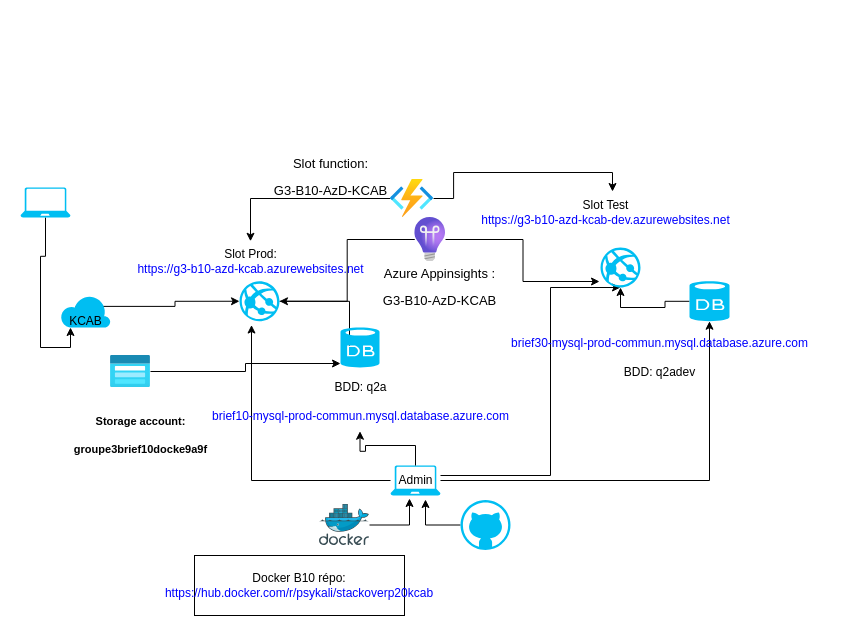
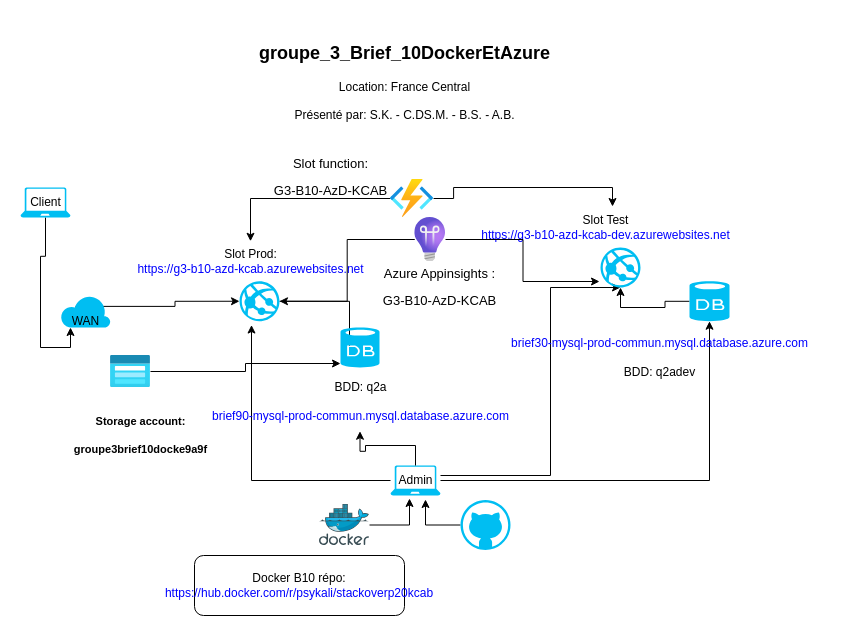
none -> (405, 76)
none -> (46, 203)
(606, 213) -> (606, 228)
(86, 322) -> (86, 322)
(361, 402) -> (361, 402)
(300, 586) -> (300, 586)
